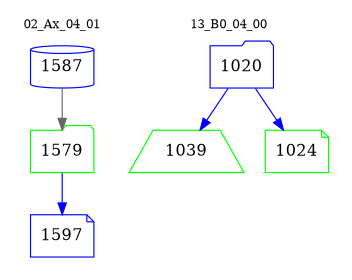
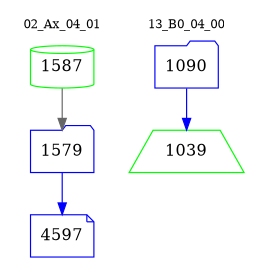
(62, 67) -> (62, 67)
(242, 67) -> (187, 67)
(62, 151) -> (62, 151)
(297, 151) -> none
(62, 236) -> (62, 236)
